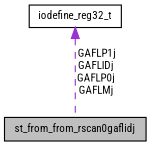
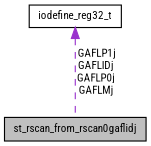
(75, 129) -> (75, 129)
